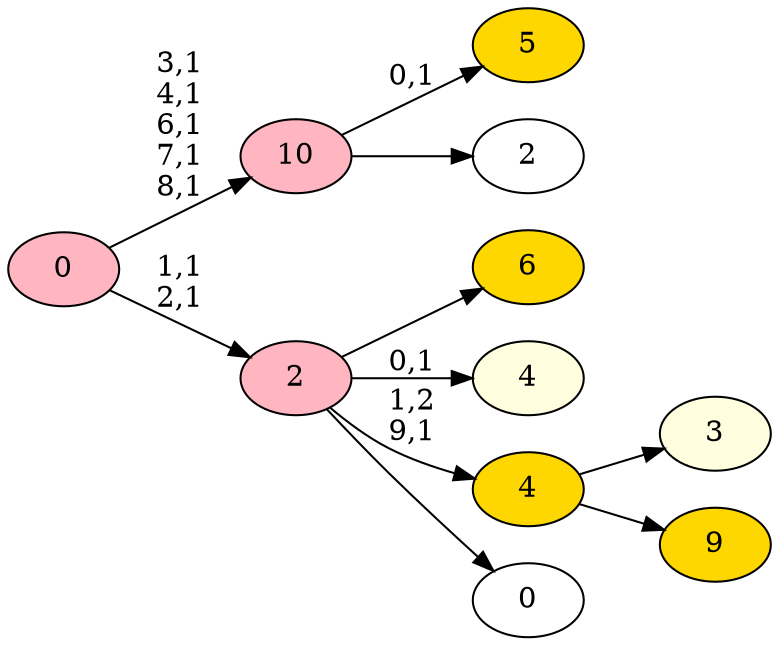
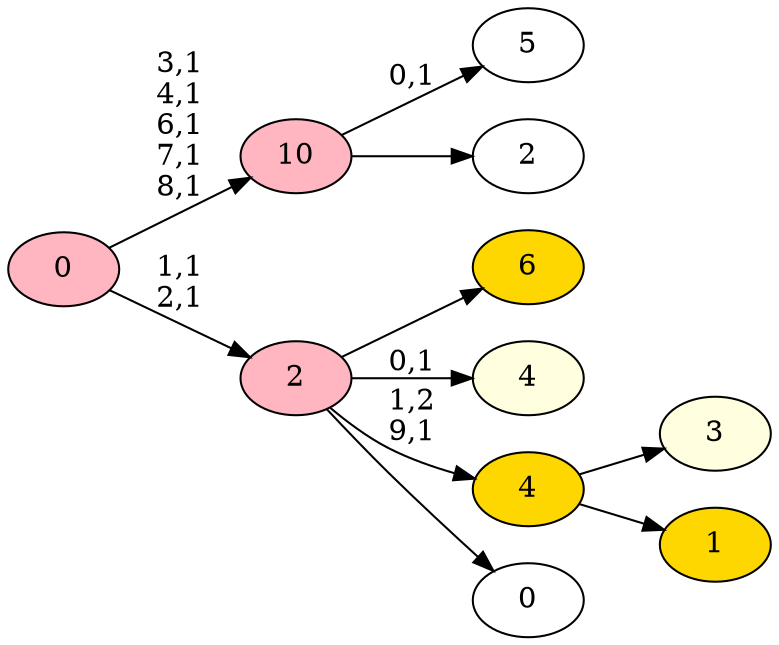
(528, 45) -> (528, 45)
(715, 545) -> (715, 545)
